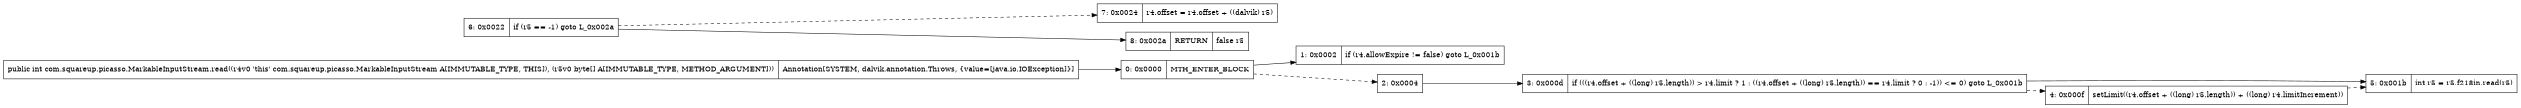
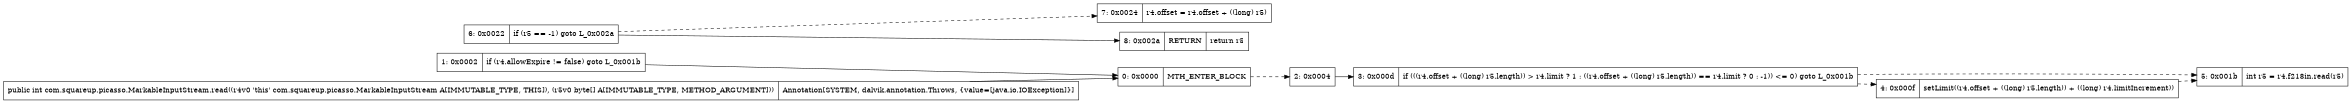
(1210, 13) -> (1207, 13)
(1231, 41) -> (1227, 41)
(1272, 64) -> (879, 70)
(2194, 81) -> (2025, 74)
(2464, 83) -> (2295, 77)
